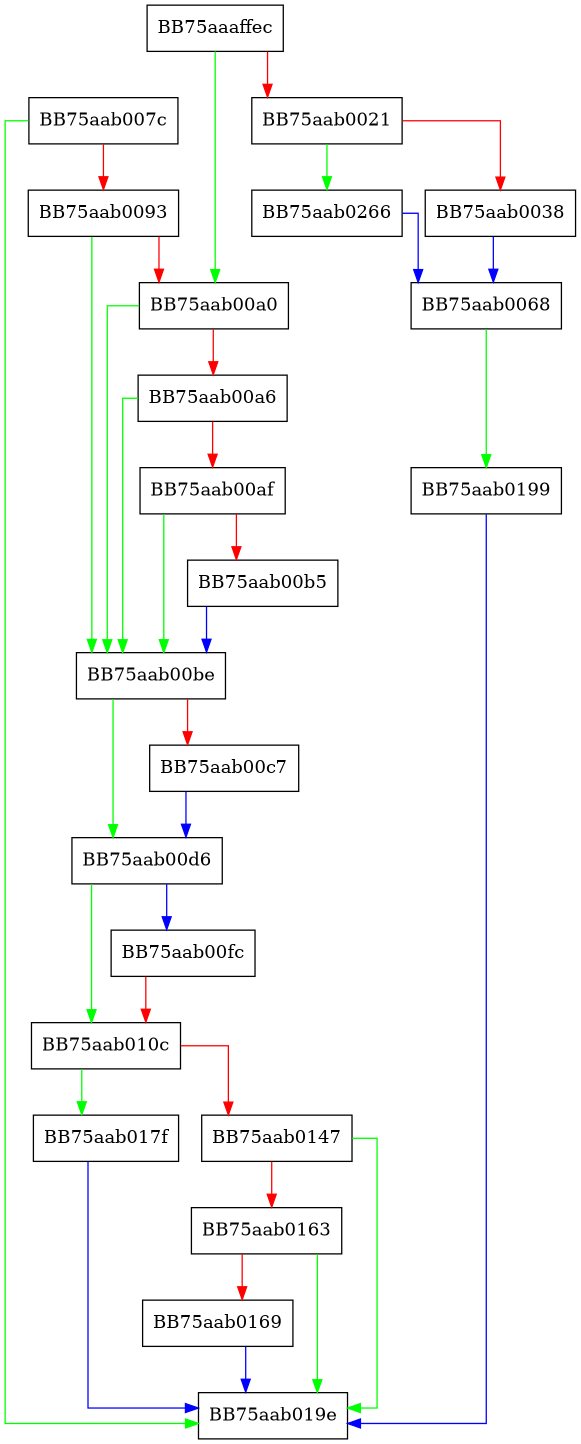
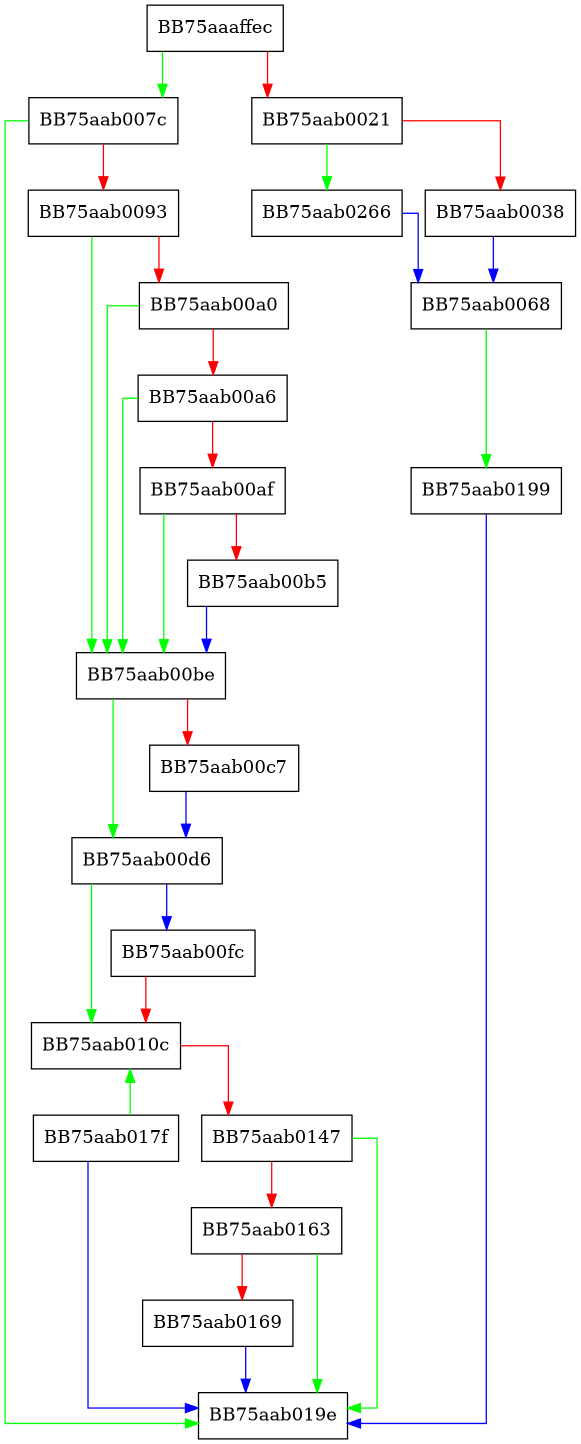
(215, 160) -> (163, 68)
(82, 1085) -> (130, 1099)
